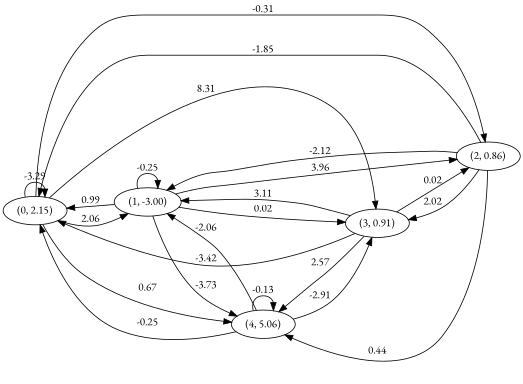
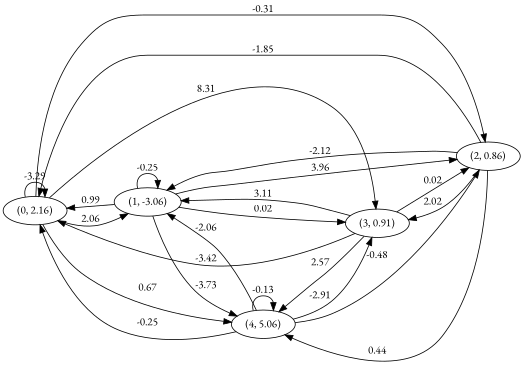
(148, 202) -> (148, 202)
(35, 211) -> (35, 211)
none -> (399, 269)
